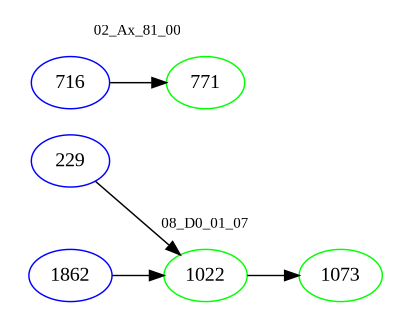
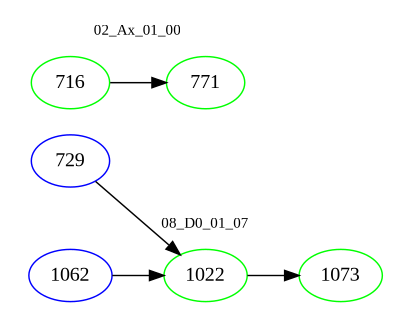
(138, 31) -> (138, 31)
(70, 83) -> (70, 83)
(70, 161) -> (70, 161)
(70, 276) -> (70, 276)
